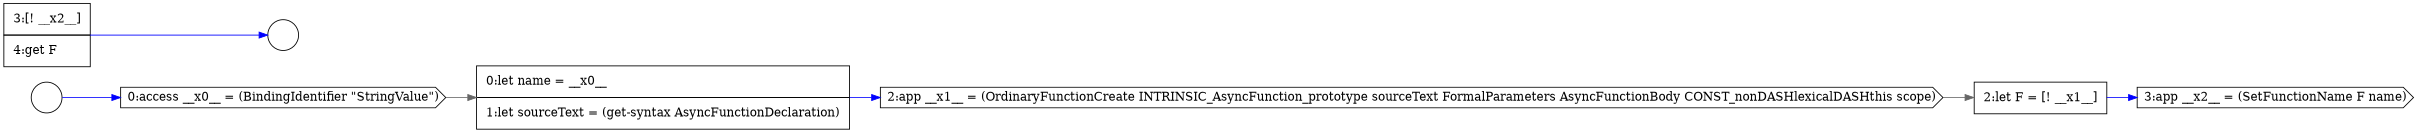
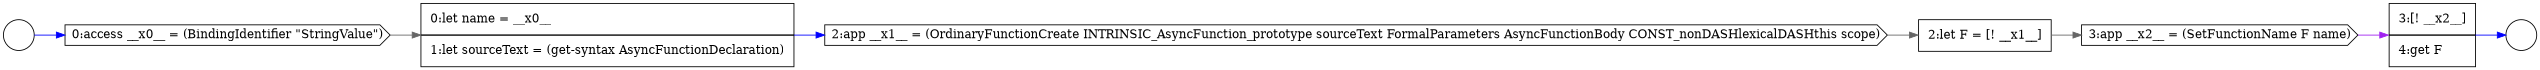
none -> (2369, 35)
(2118, 98) -> (2062, 35)
